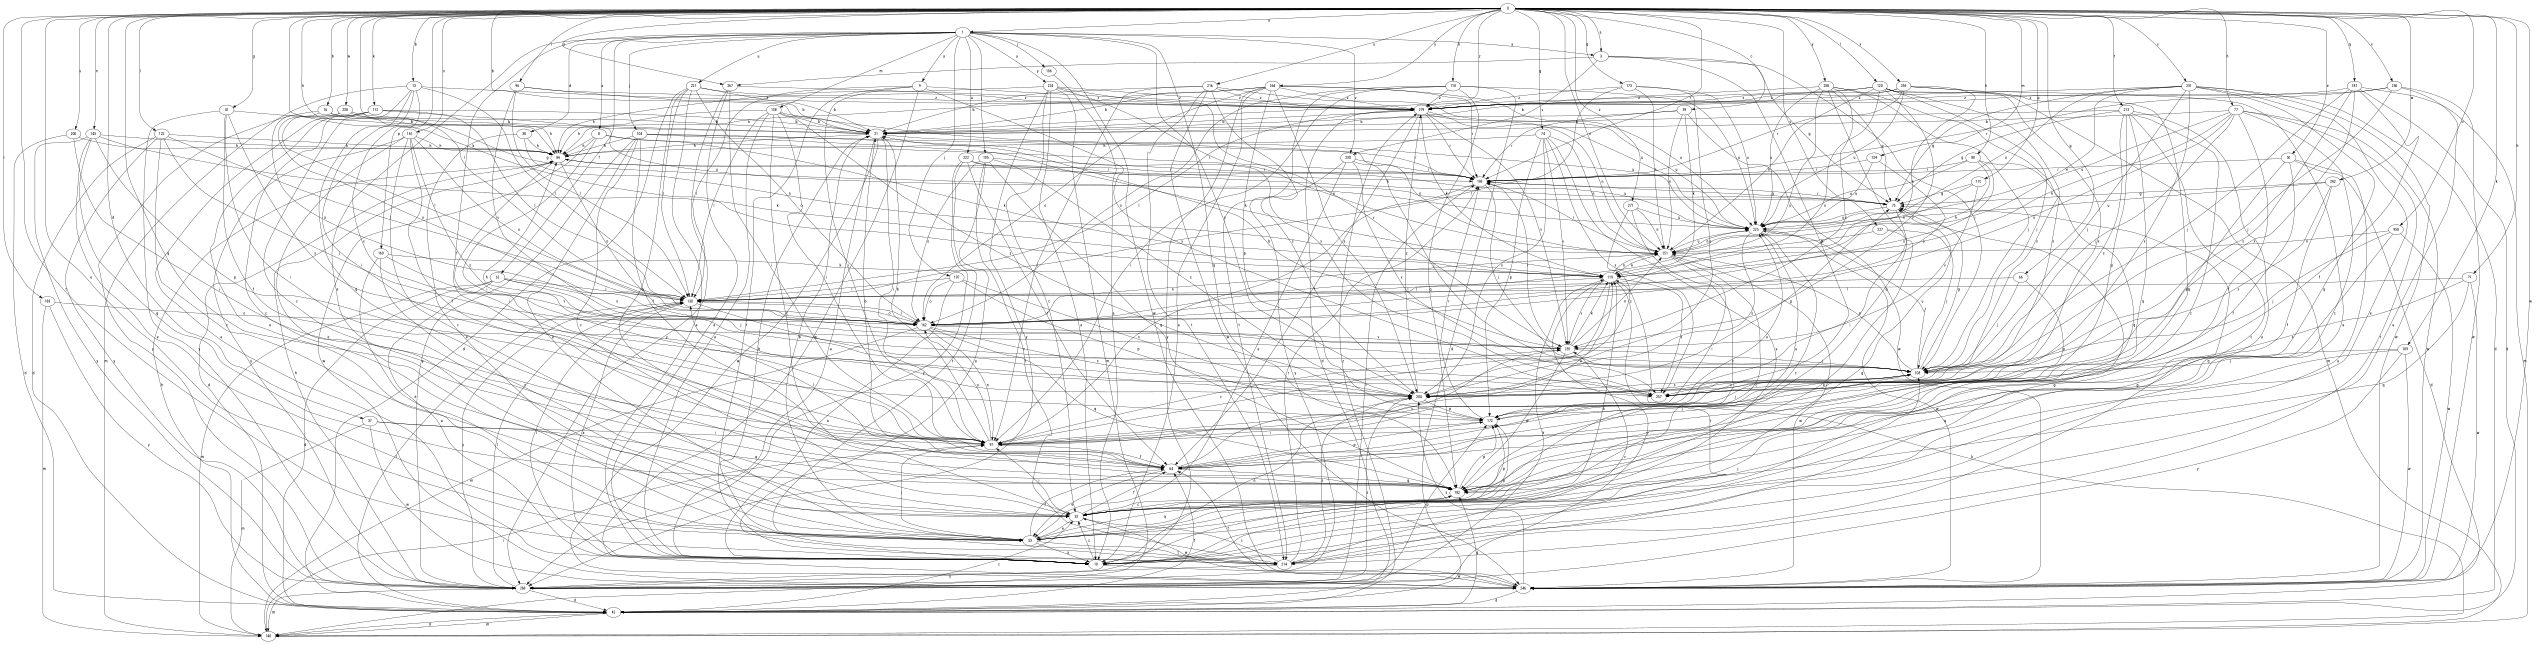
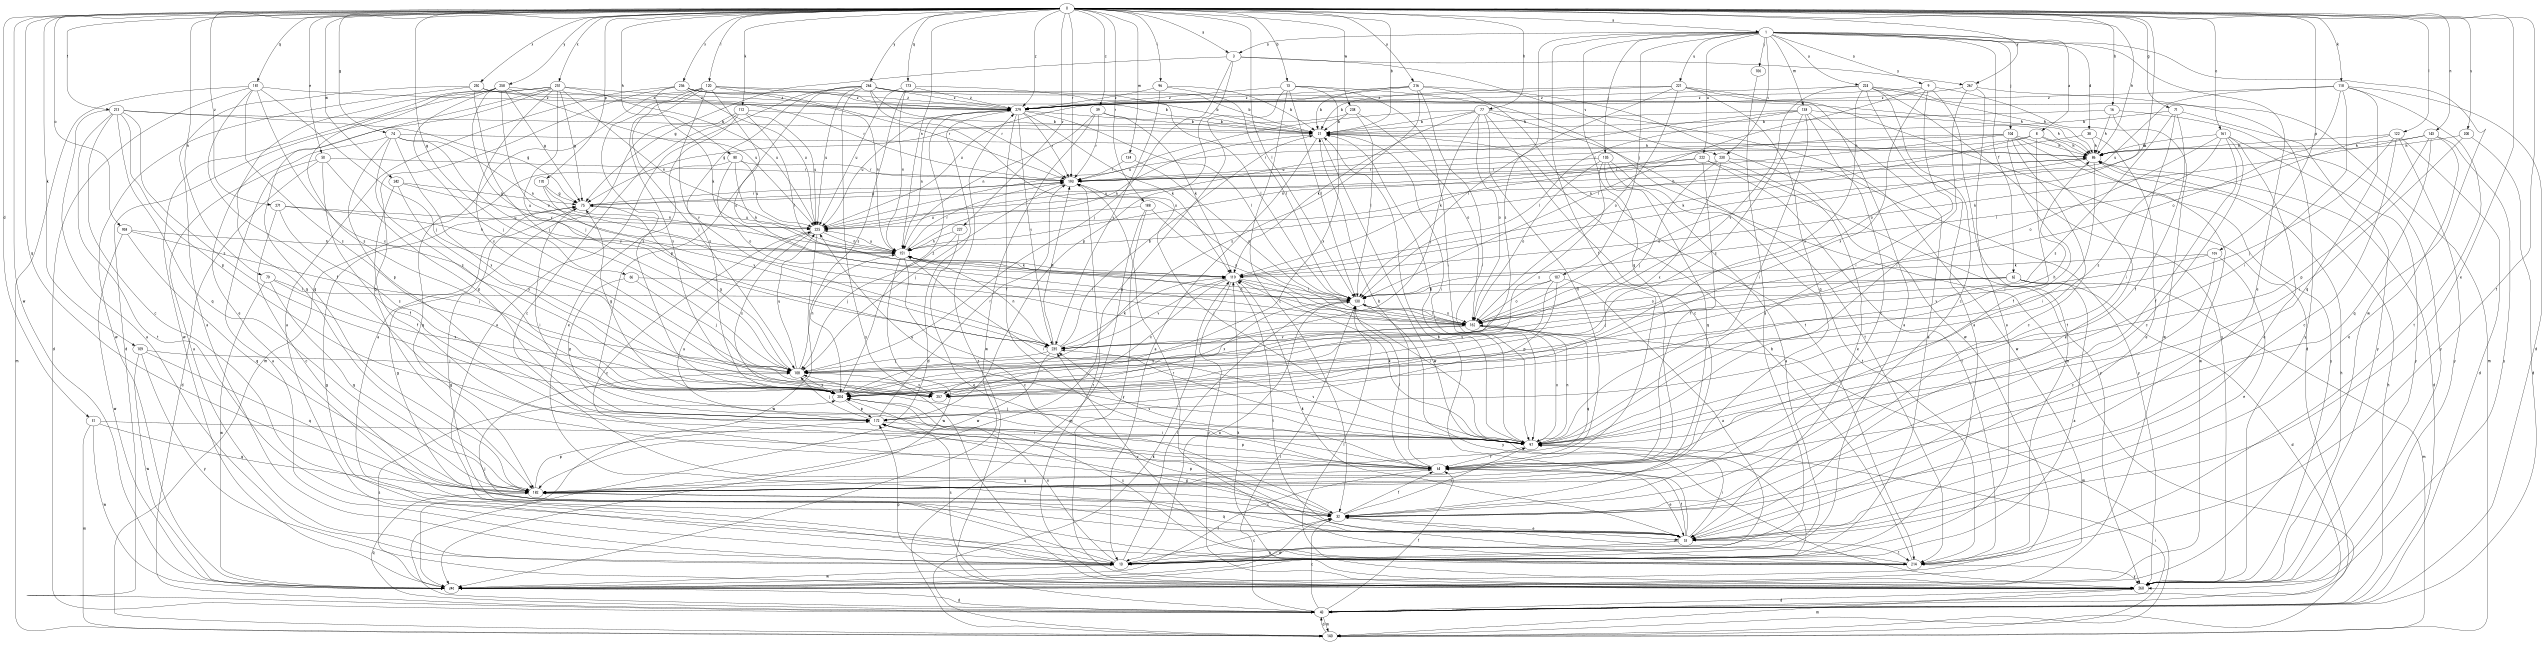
(227, 110) -> (2176, 110)
(1828, 210) -> (983, 212)
